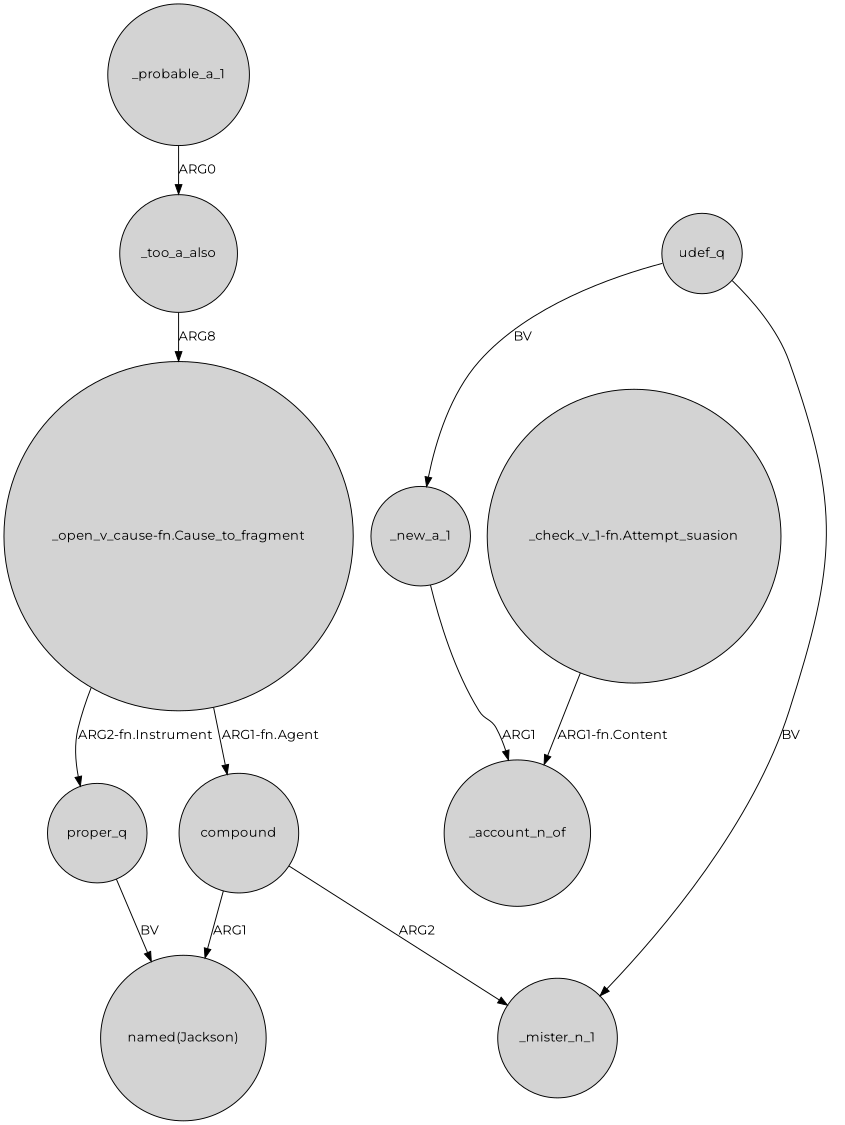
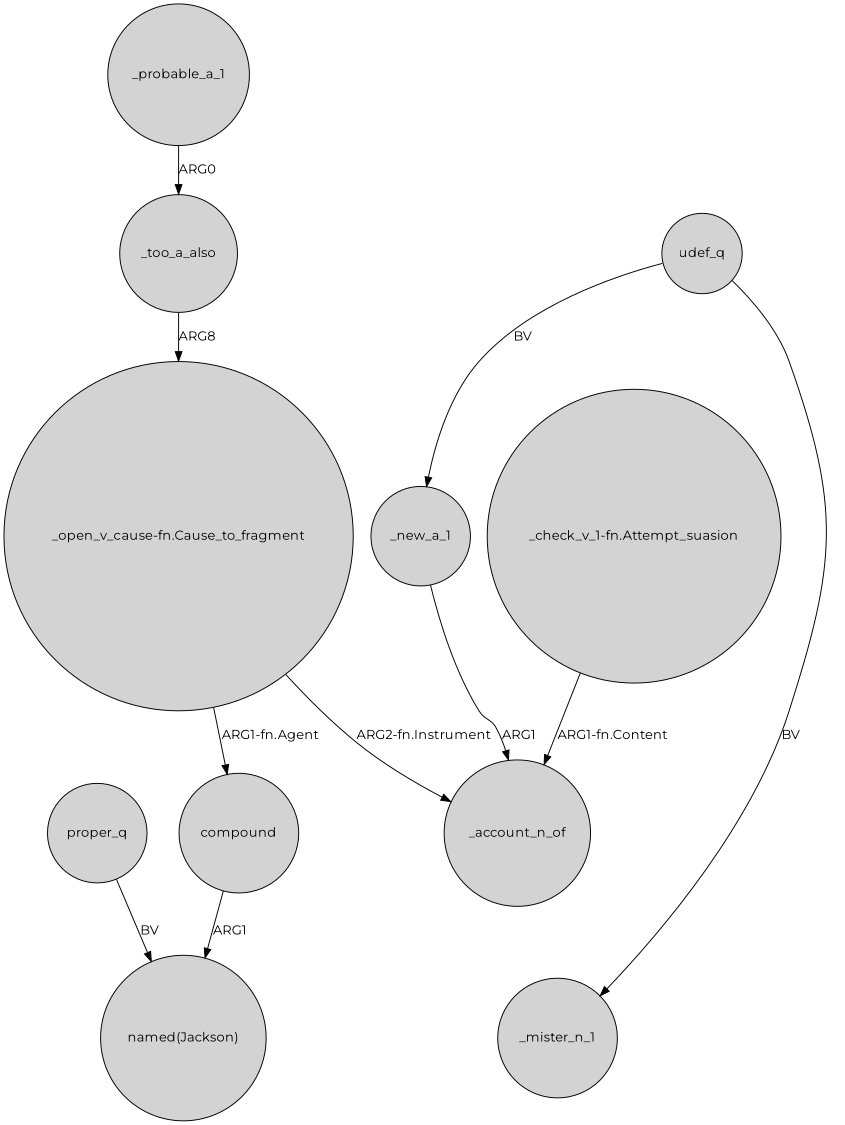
(77, 731) -> (358, 744)
(394, 933) -> none
